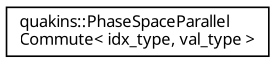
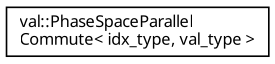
(138, 32) -> (138, 32)
